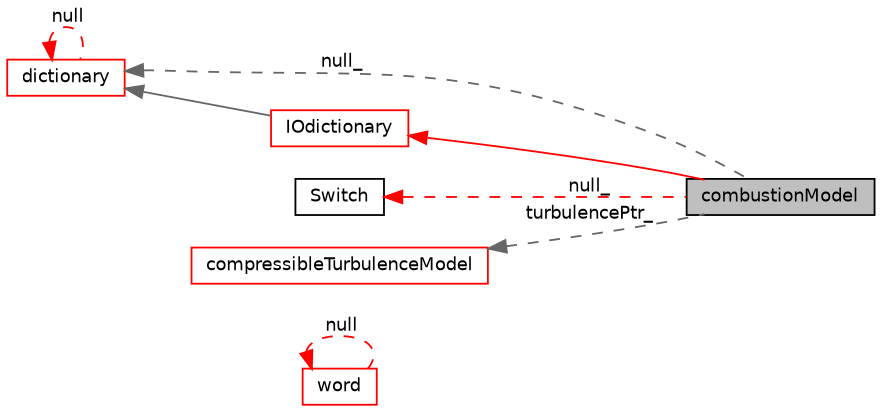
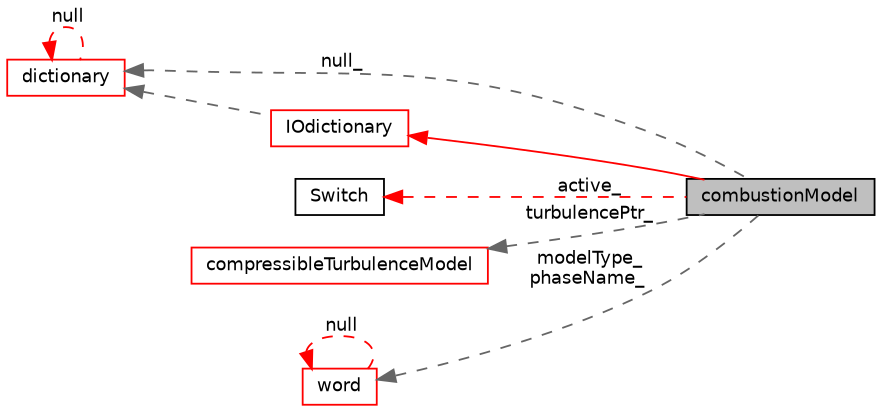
(207, 104) -> (207, 104)
(587, 187) -> (587, 187)
none -> (589, 318)
